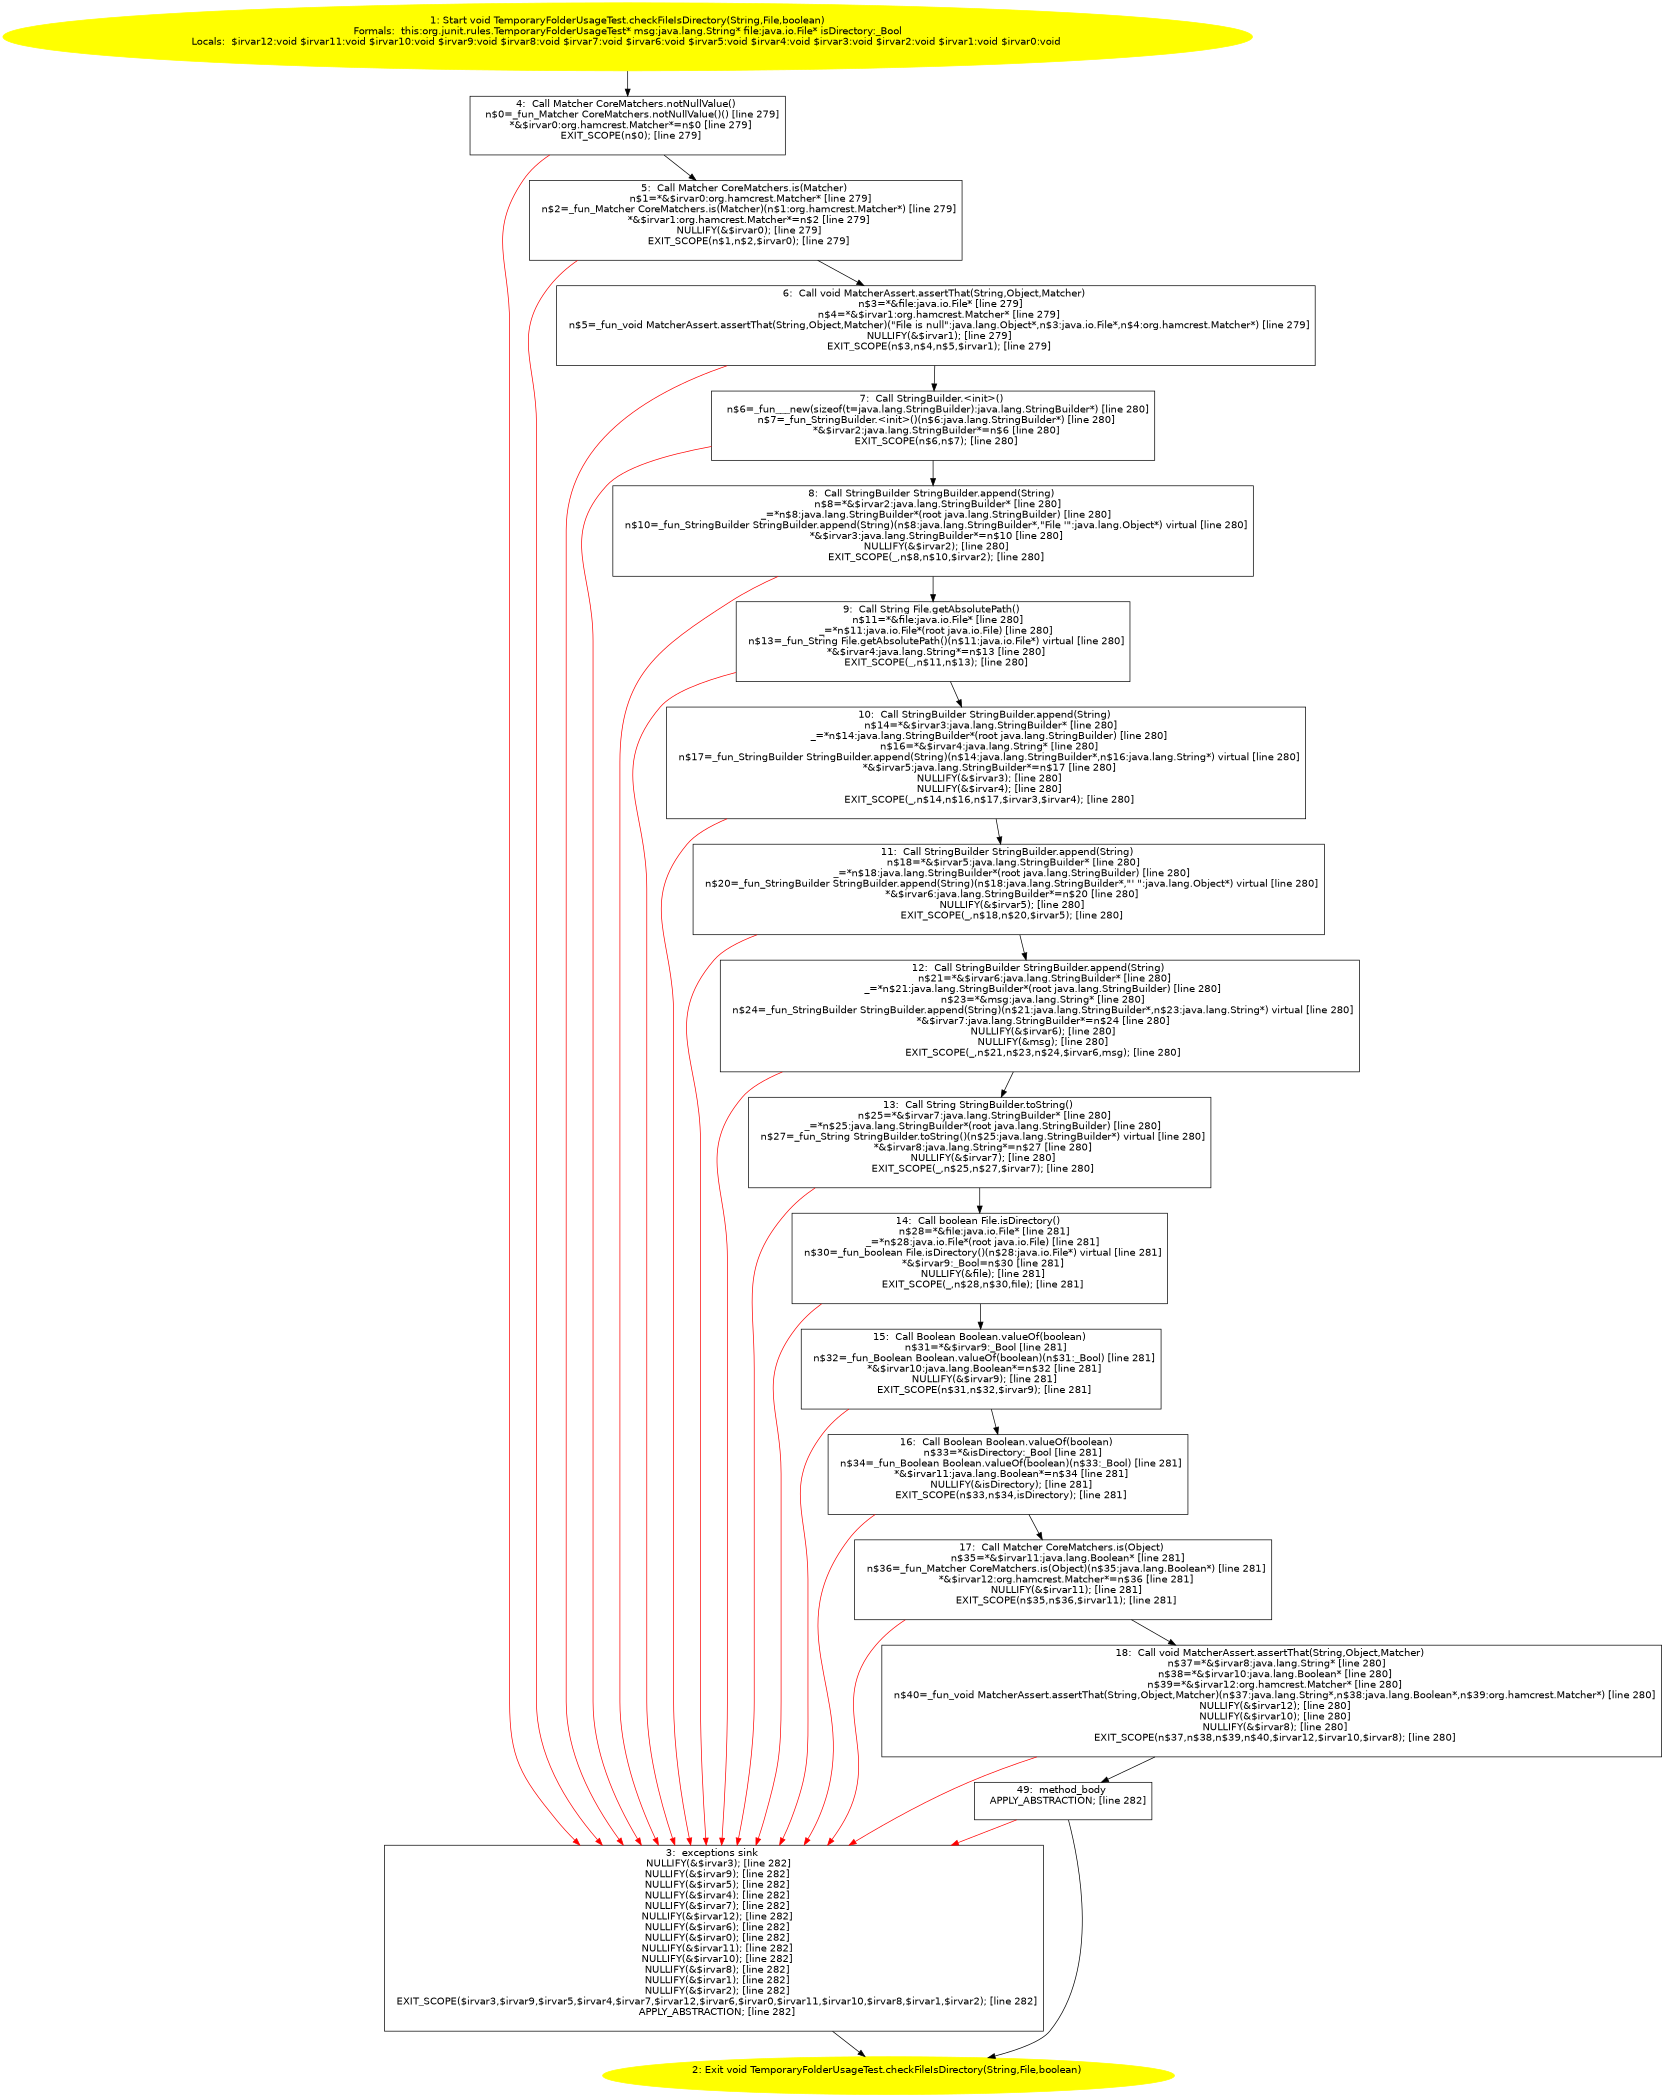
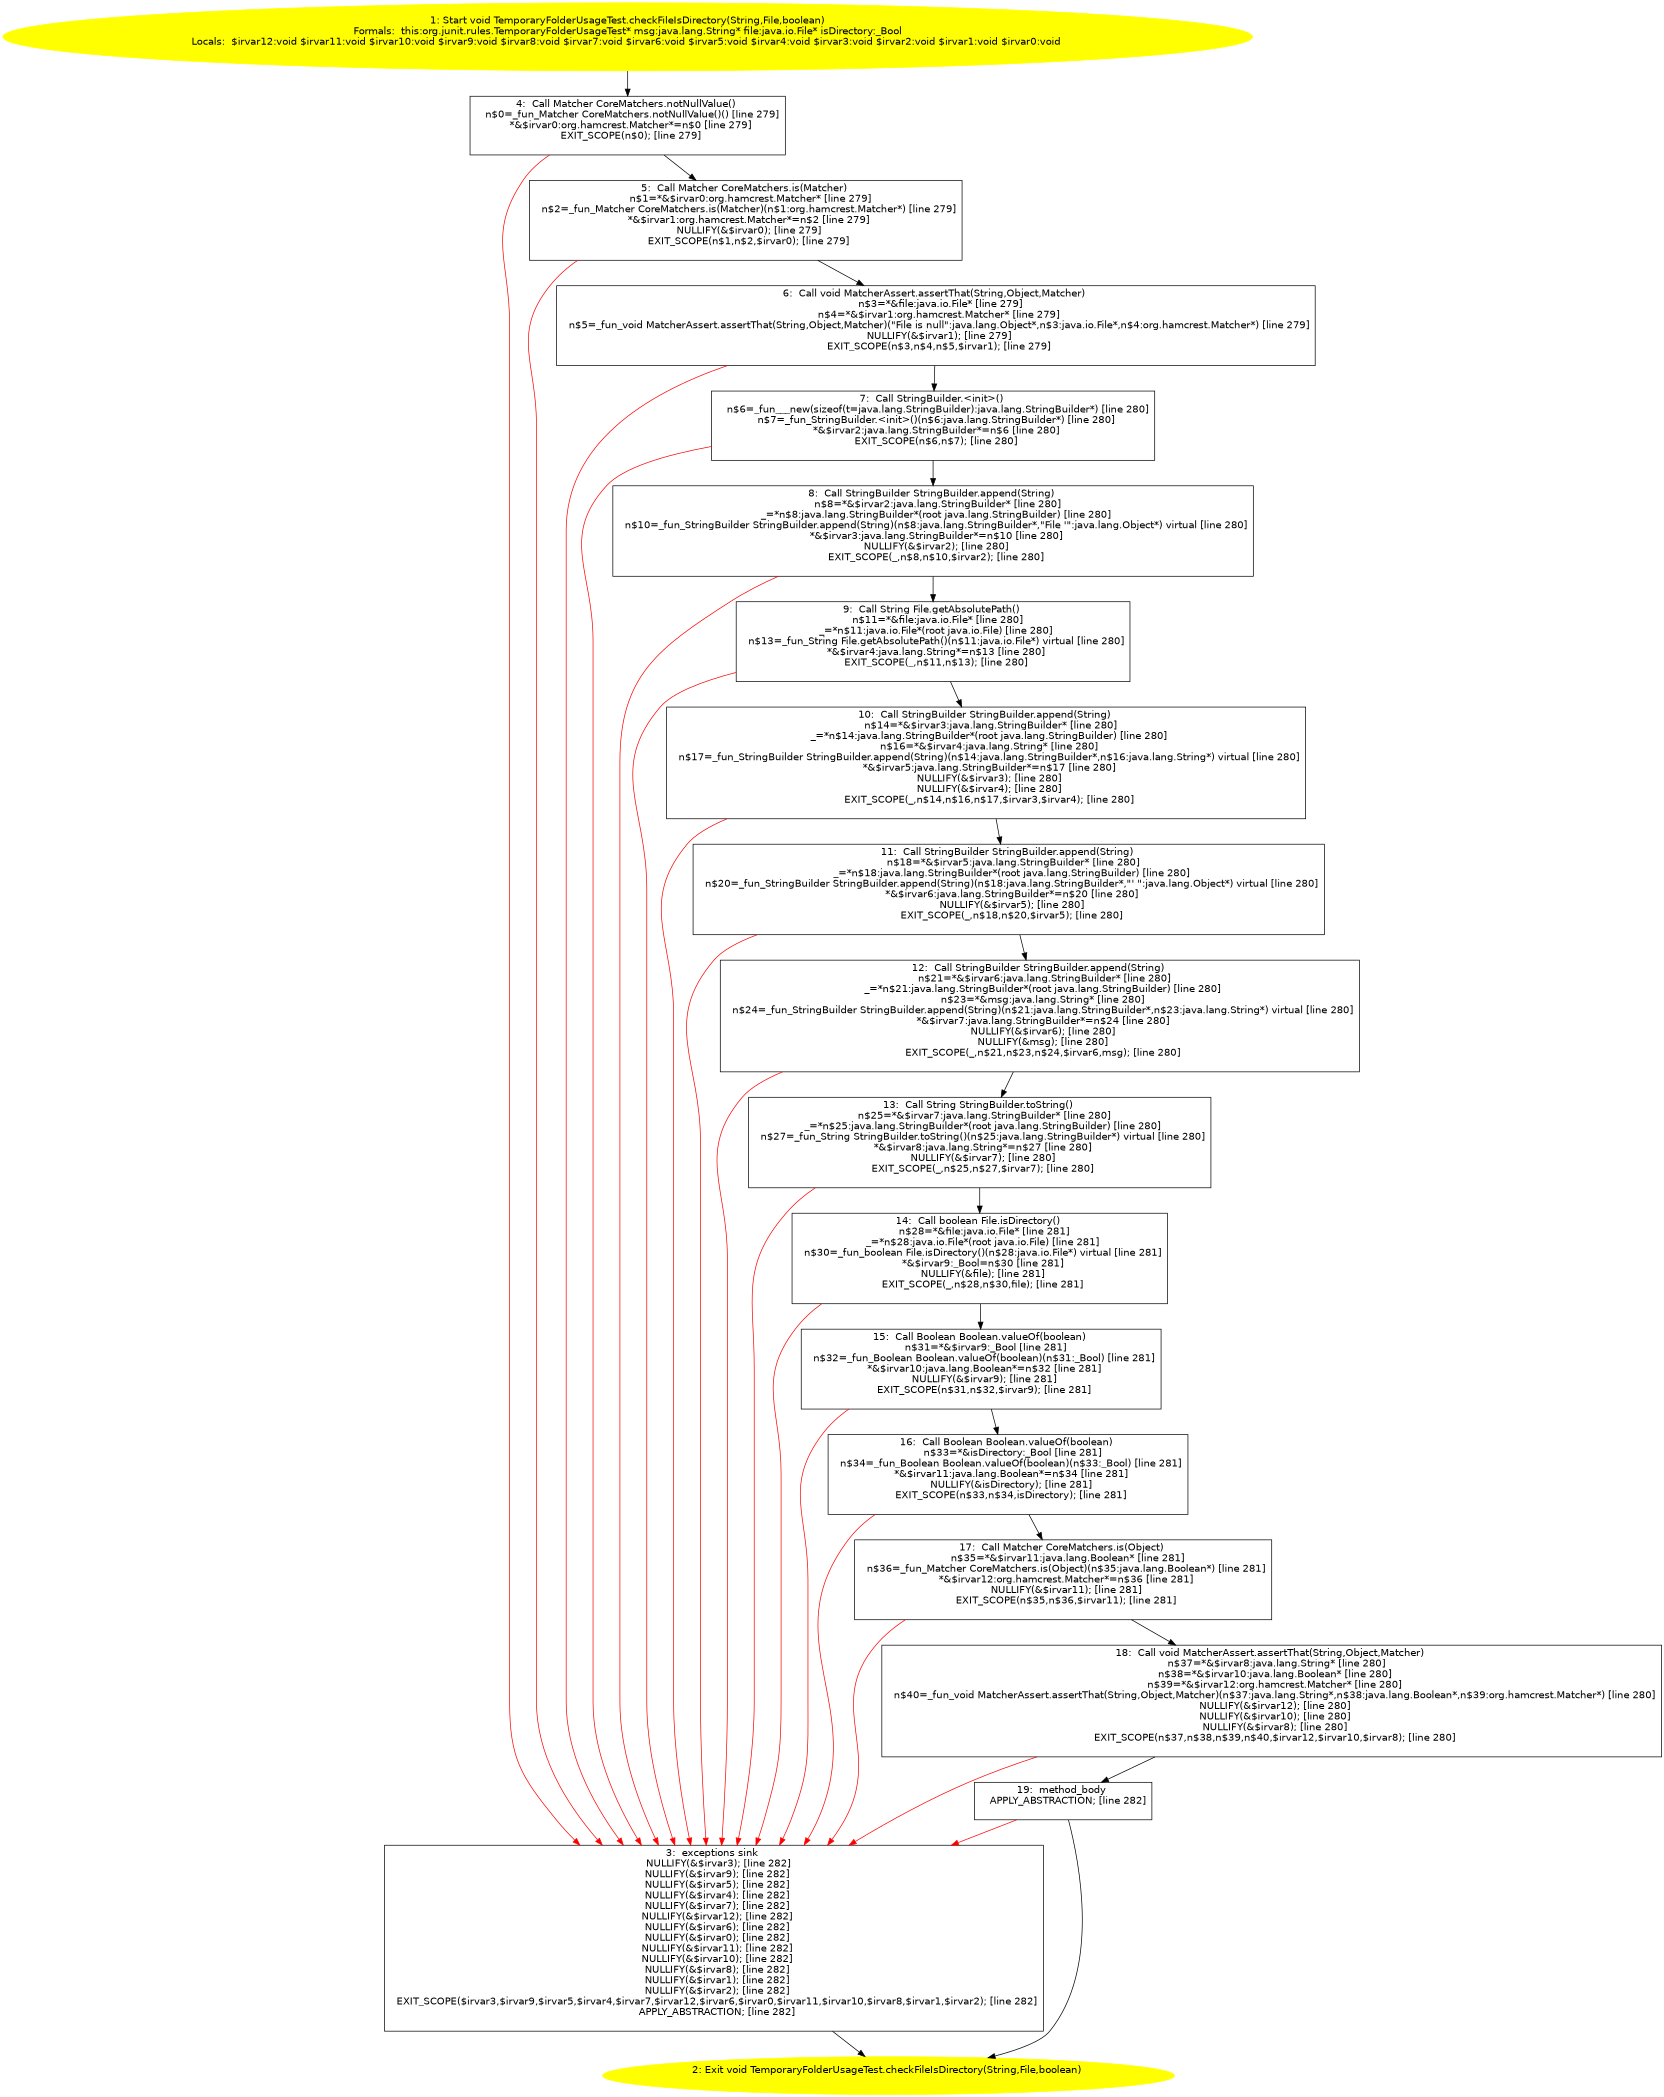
(1063, 1801) -> (1063, 1801)
